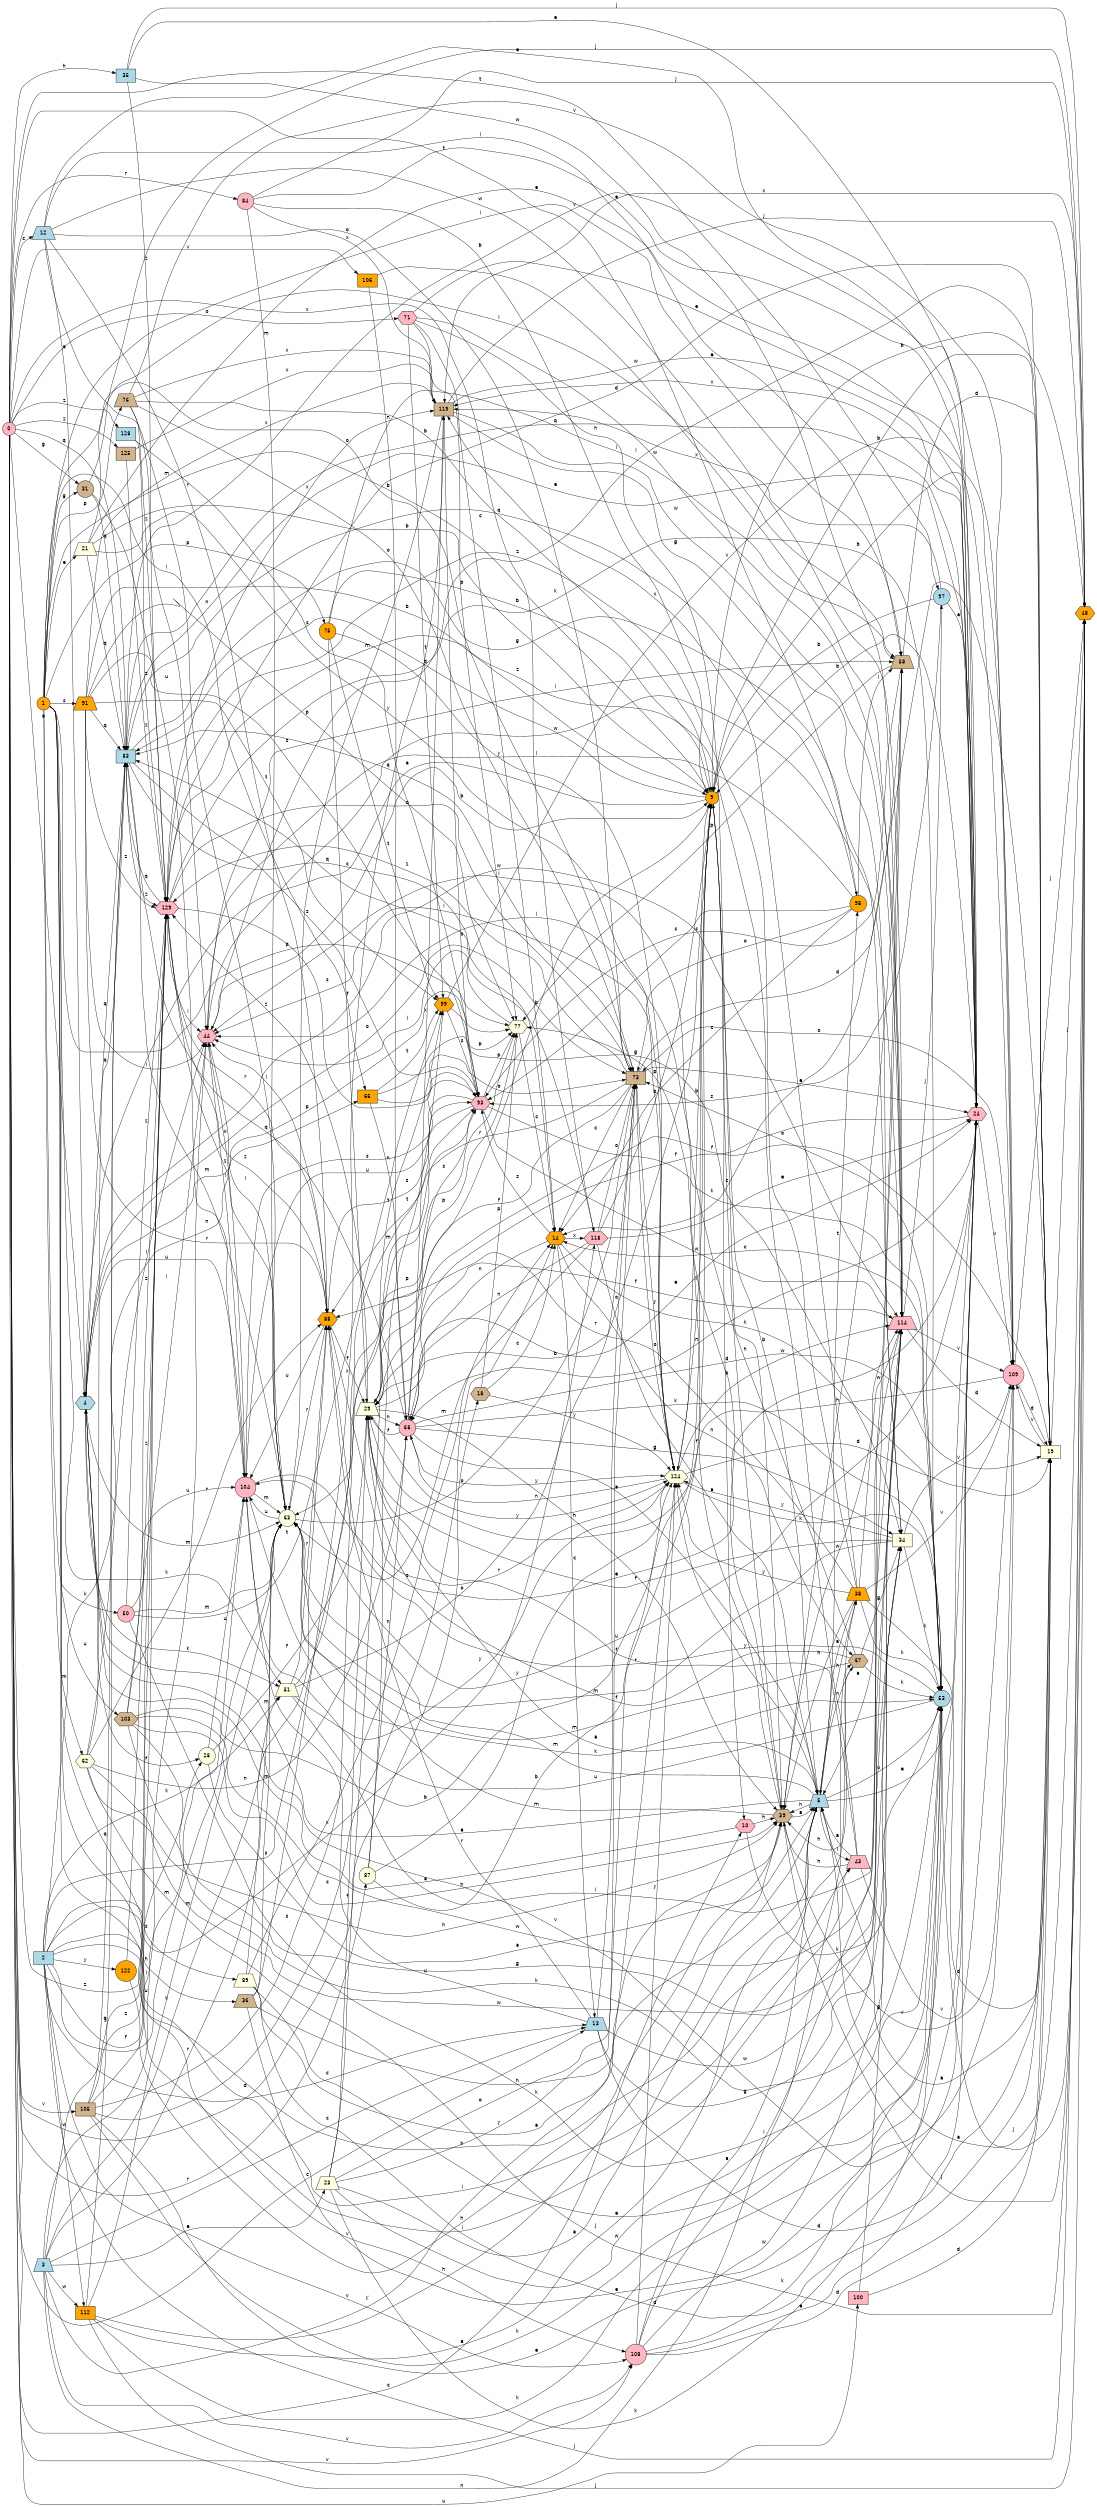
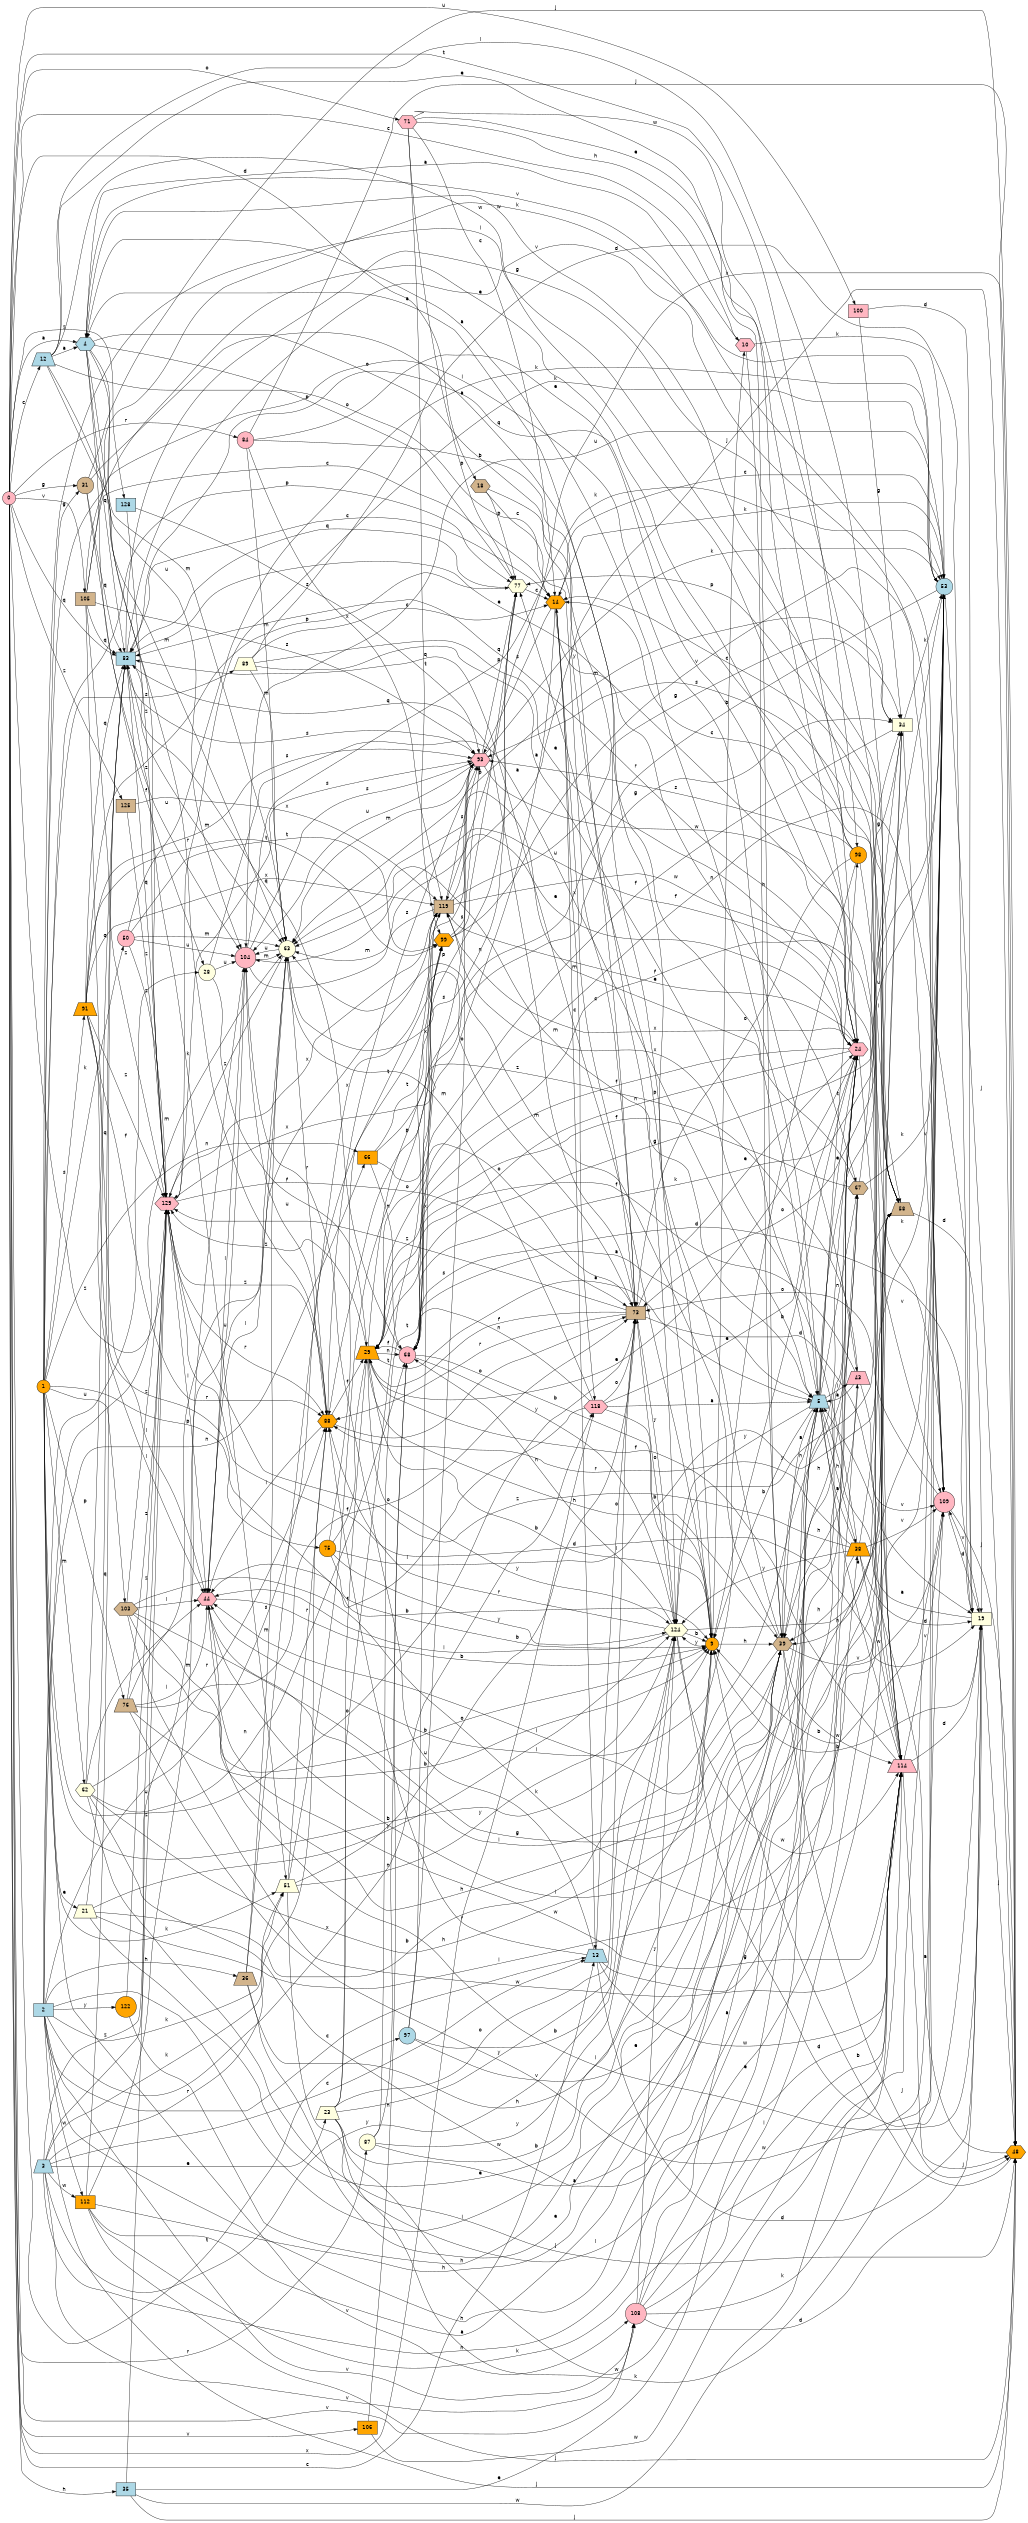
none -> (547, 495)
(934, 946) -> (916, 2008)
none -> (476, 1386)
(367, 1409) -> (367, 1353)
